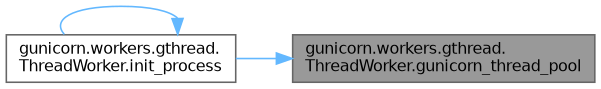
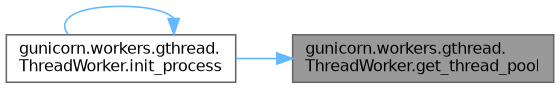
(444, 59) -> (423, 59)
